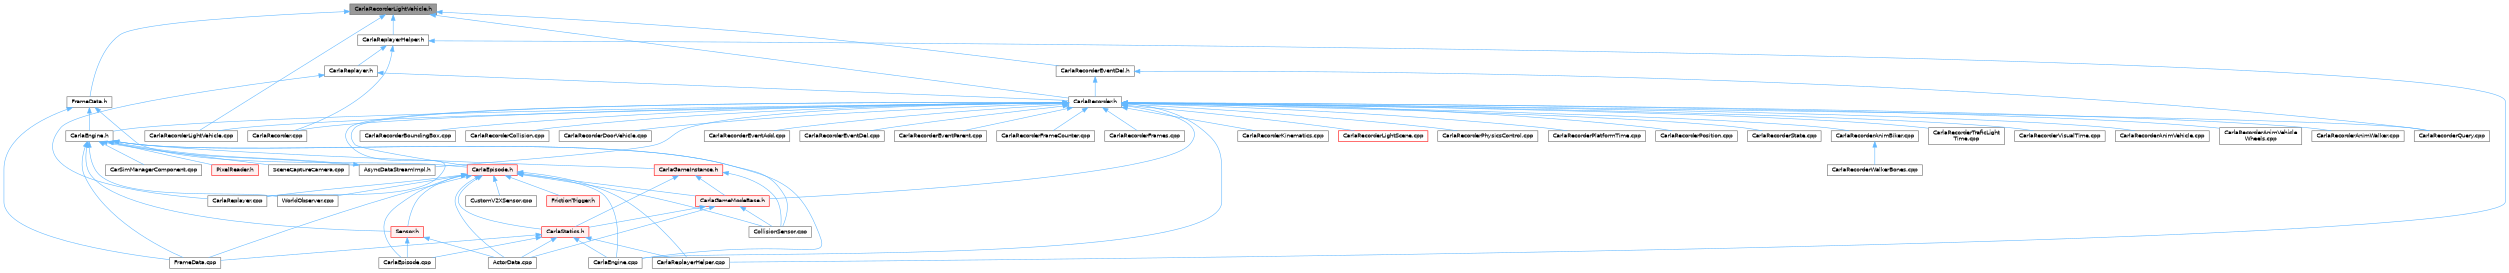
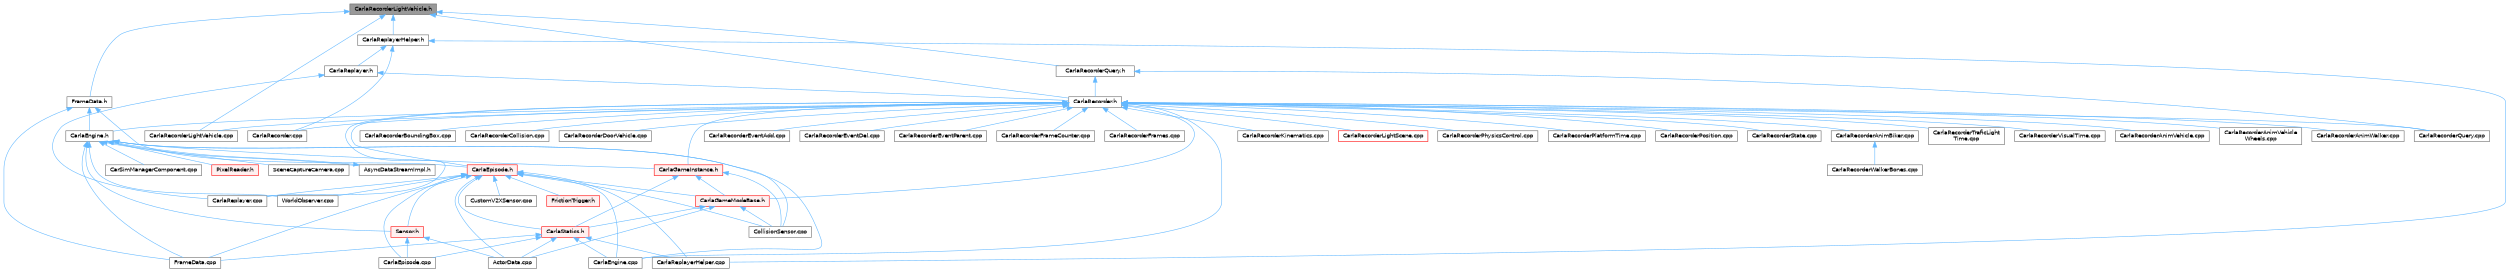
(1095, 71) -> (1095, 71)
(684, 129) -> (860, 106)
